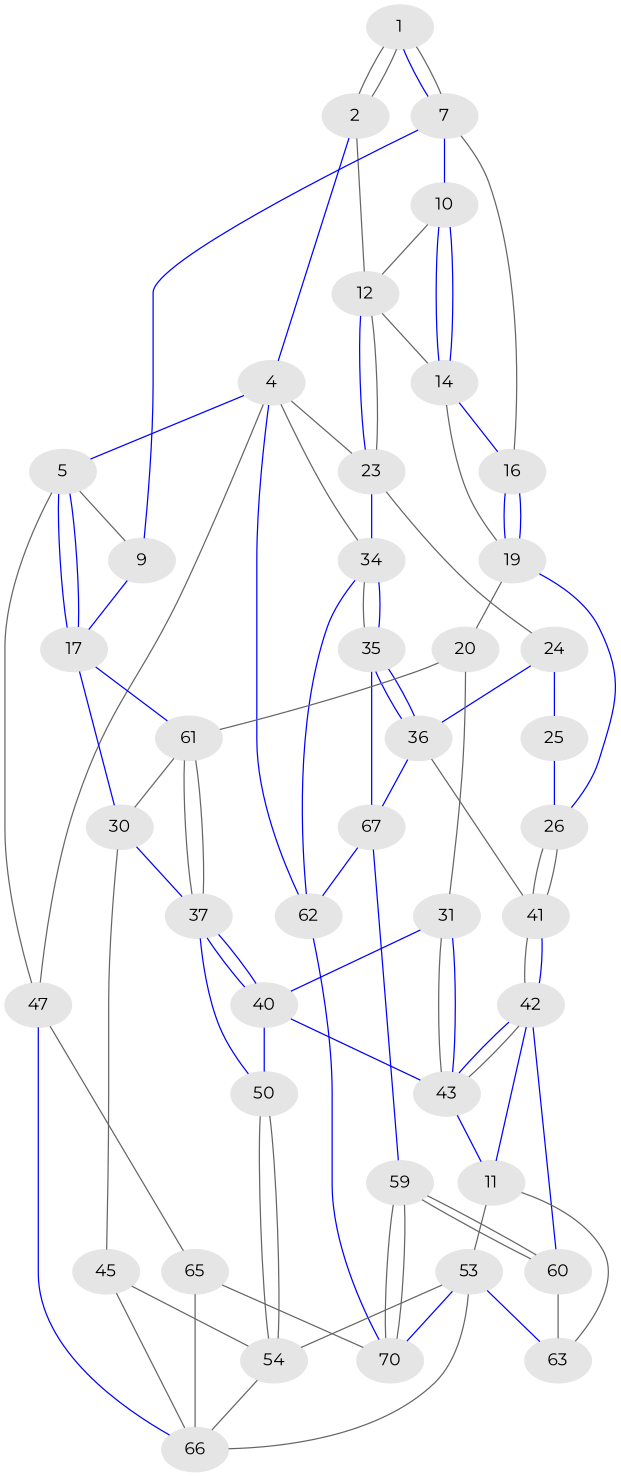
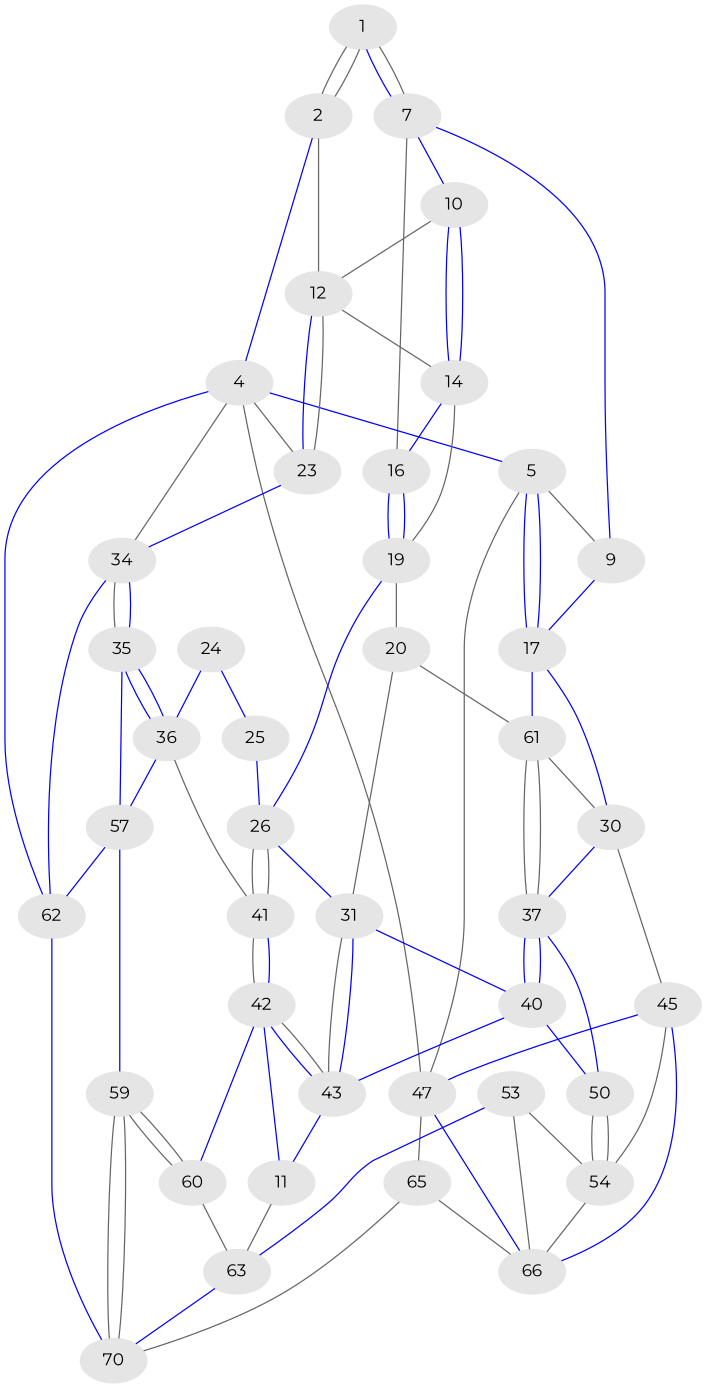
(453, 568) -> none
(372, 827) -> (120, 827)
none -> (305, 872)
none -> (542, 1045)
(483, 1216) -> none
(430, 1316) -> (175, 1316)
(151, 1361) -> (664, 1168)
